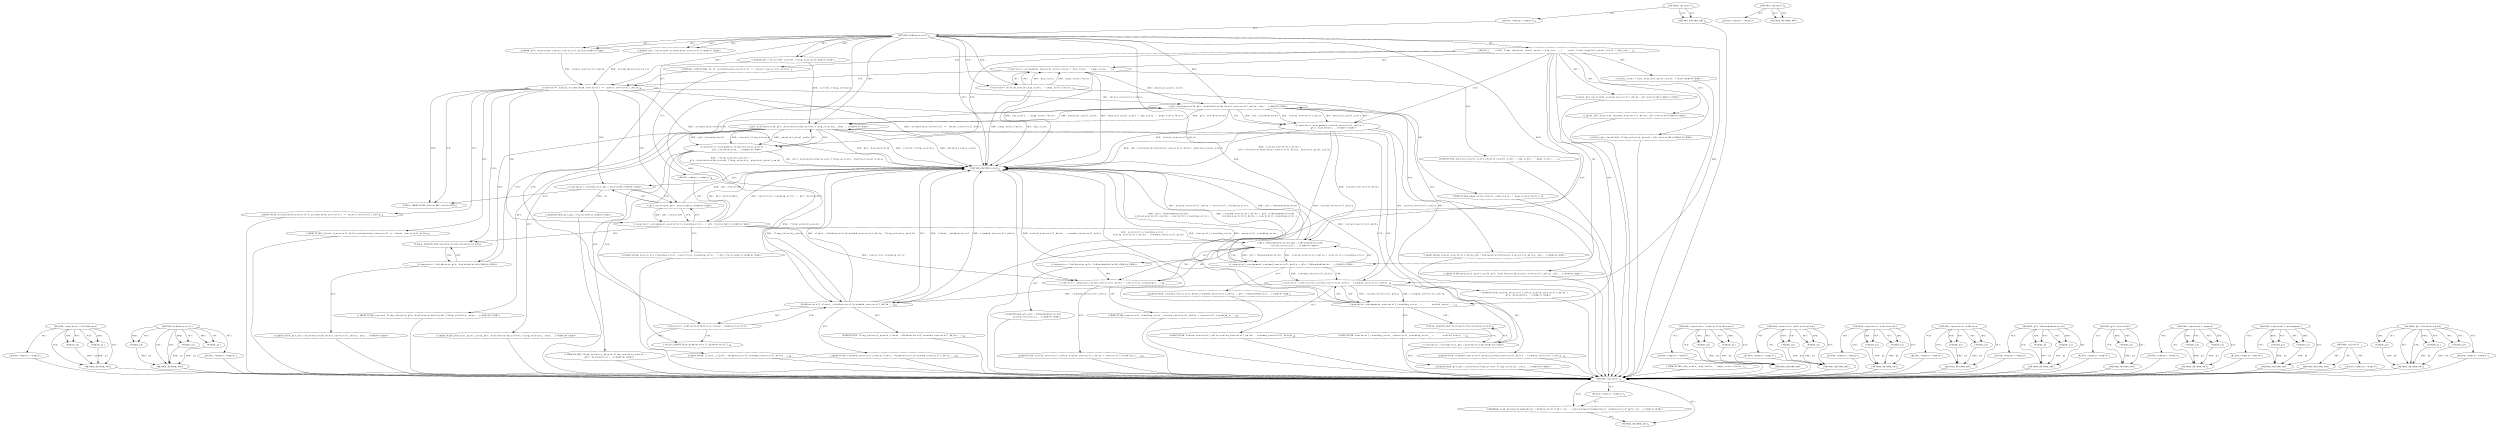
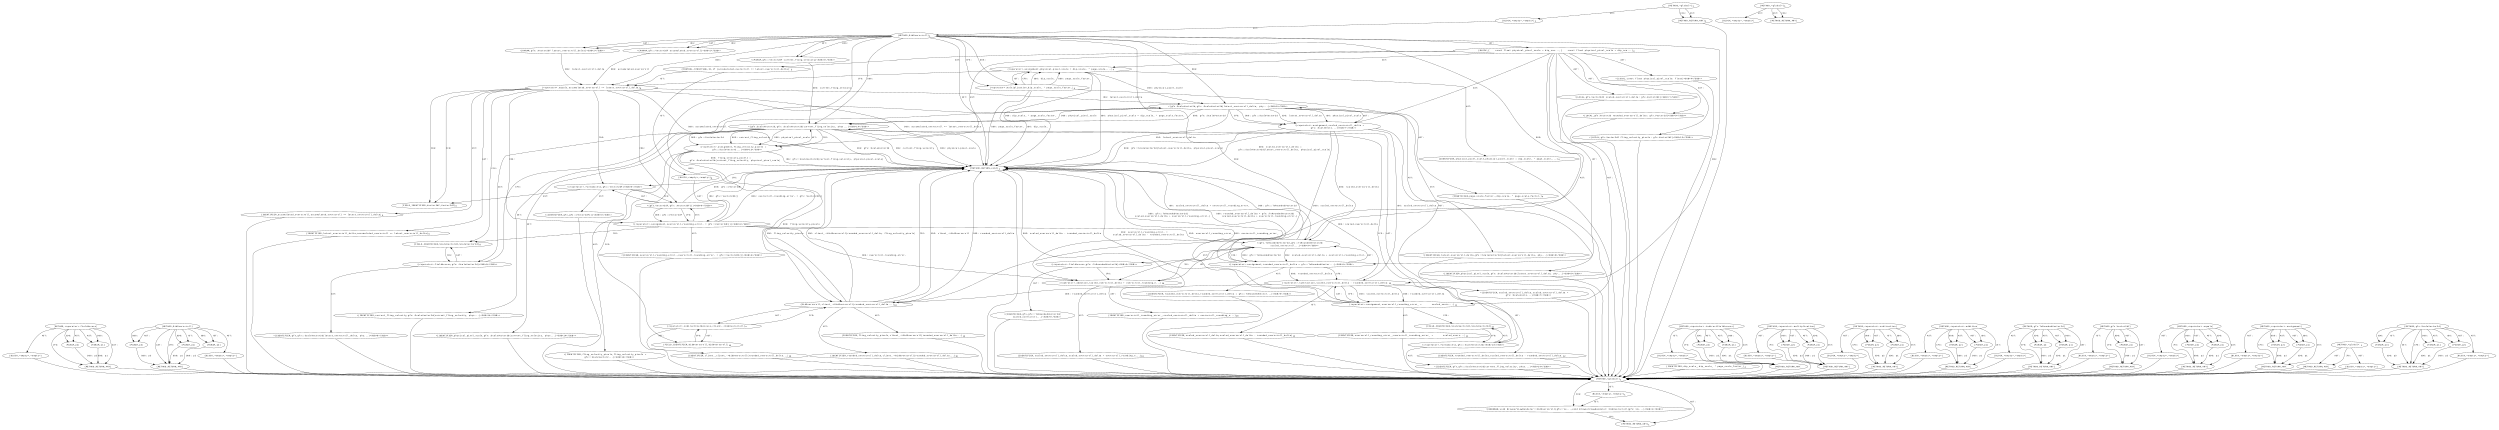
(535, 180) -> (695, 336)
(602, 196) -> (602, 196)
